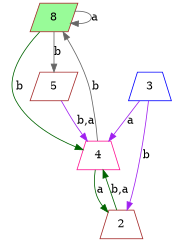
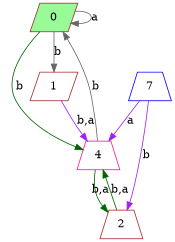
(54, 17) -> (54, 17)
(54, 86) -> (54, 86)
(150, 86) -> (150, 86)
(100, 190) -> (100, 190)
